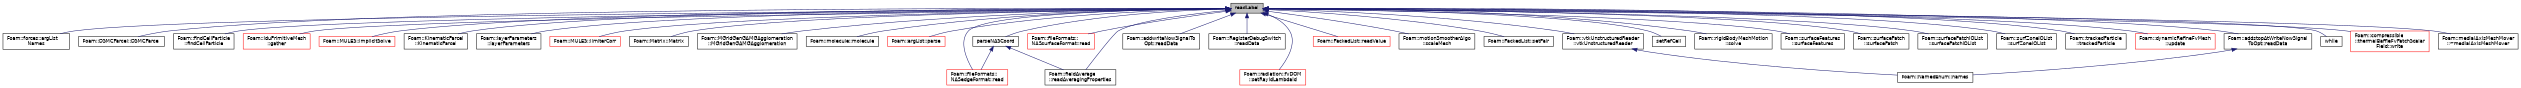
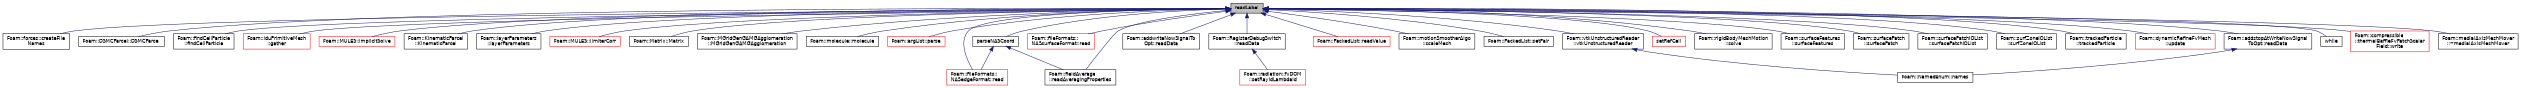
(1292, 38) -> (1261, 61)
(36, 41) -> (36, 41)
(1669, 41) -> (1669, 41)
